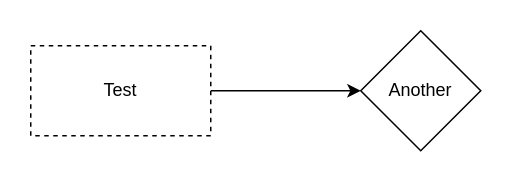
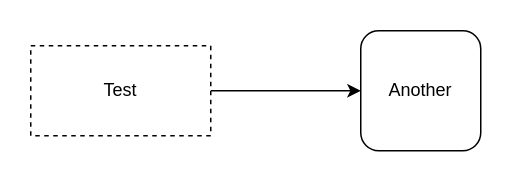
(421, 91) -> (421, 91)
